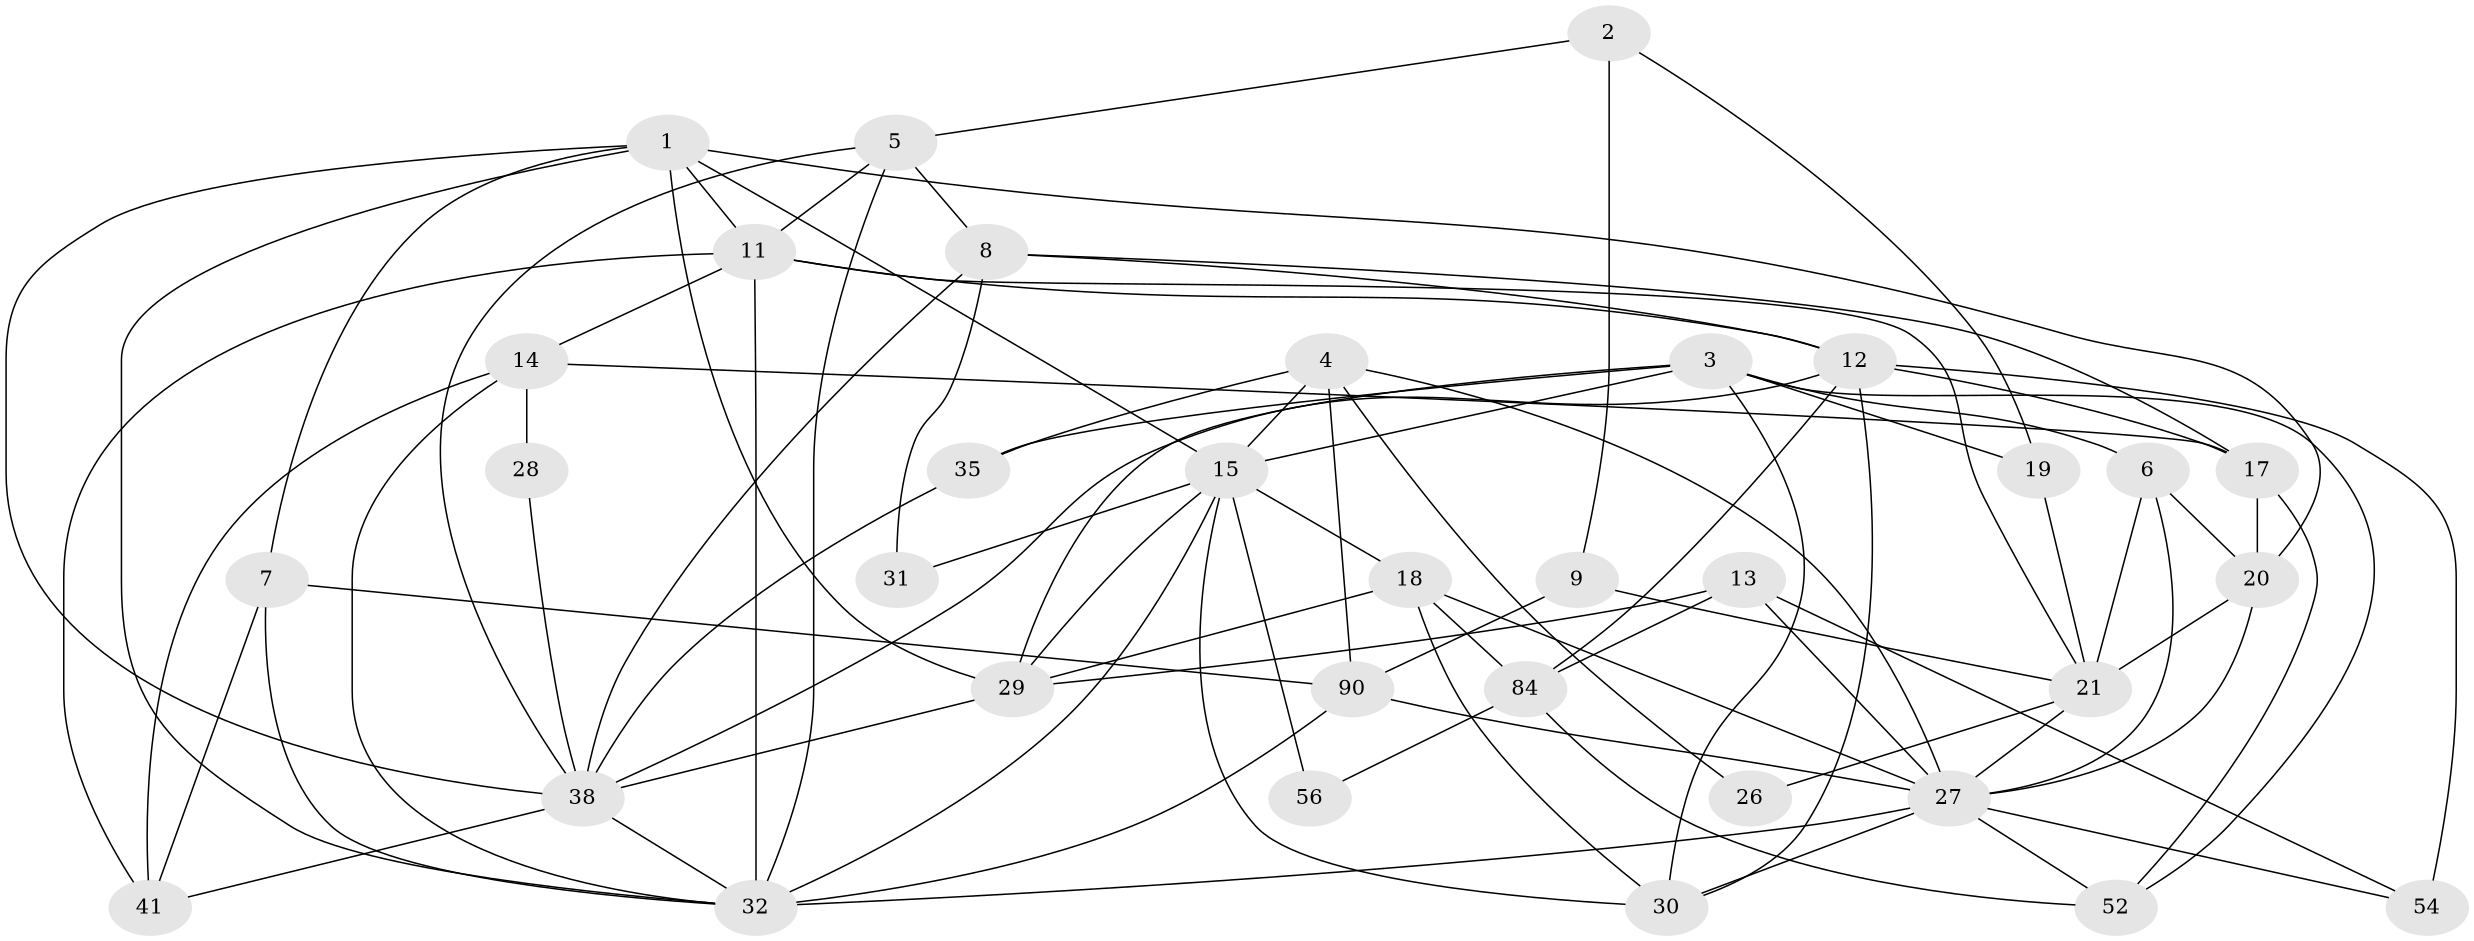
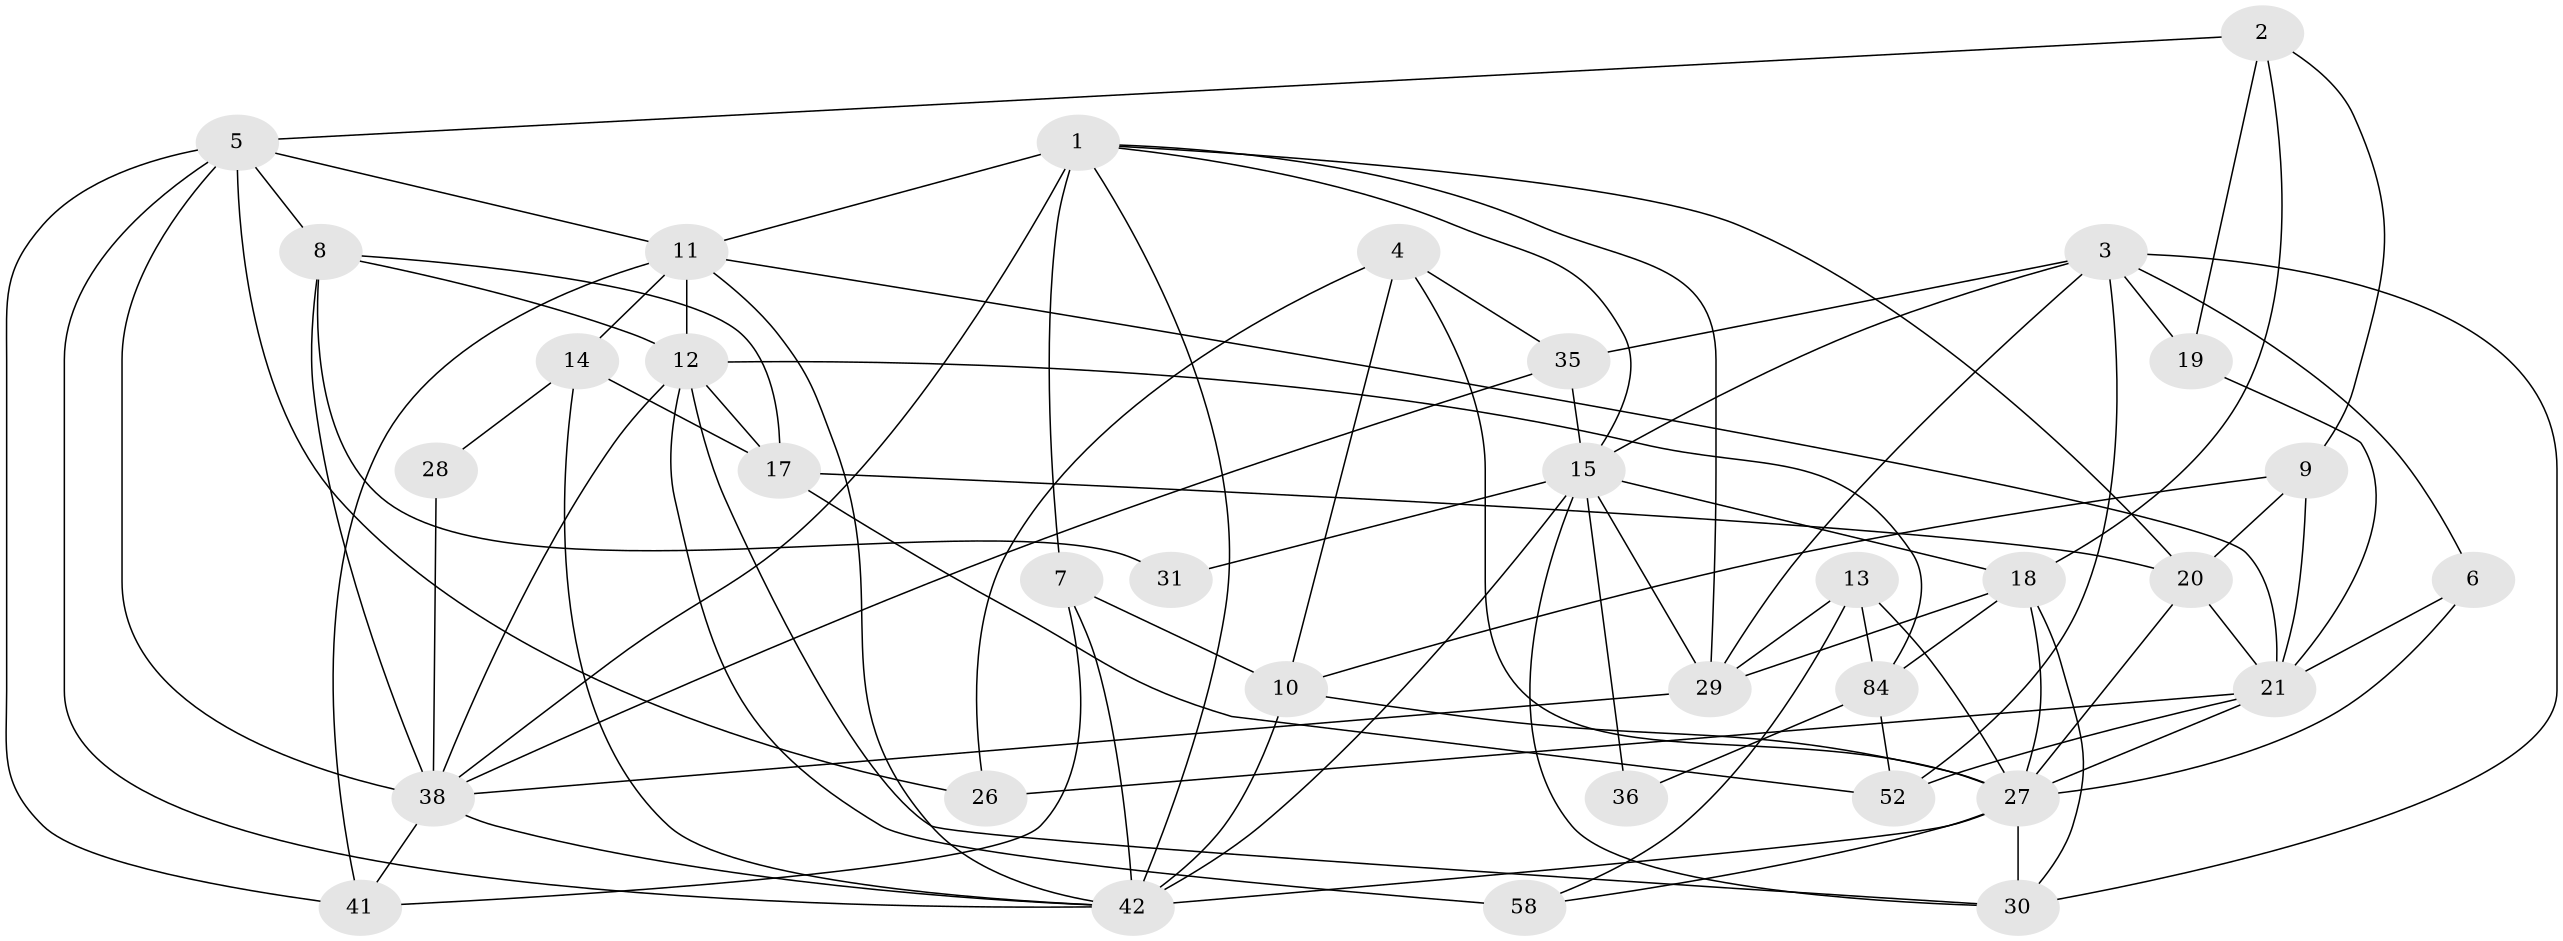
none -> (2259, 355)
(1269, 424) -> (1576, 416)
(2203, 525) -> (2249, 525)
(212, 554) -> (7, 583)
none -> (466, 606)
(1353, 689) -> (1286, 689)
(1310, 798) -> (1626, 798)
(2033, 853) -> (2097, 733)
(756, 908) -> (1133, 908)
(2427, 908) -> (1525, 908)
